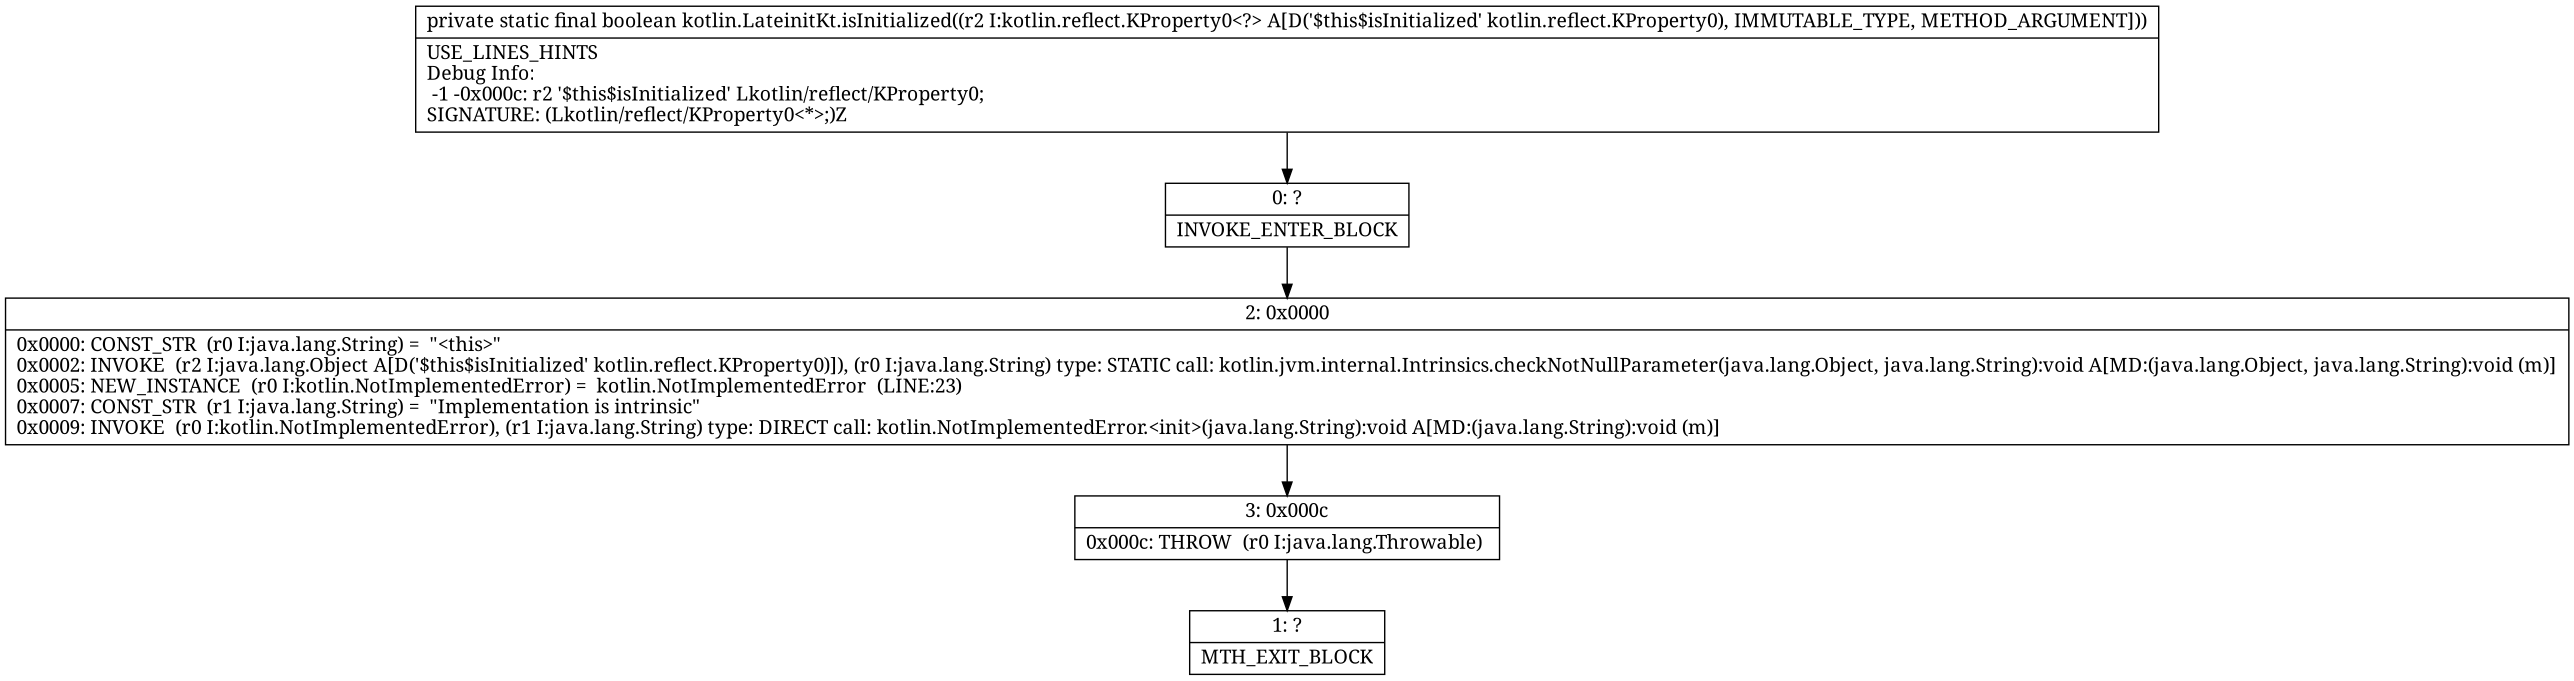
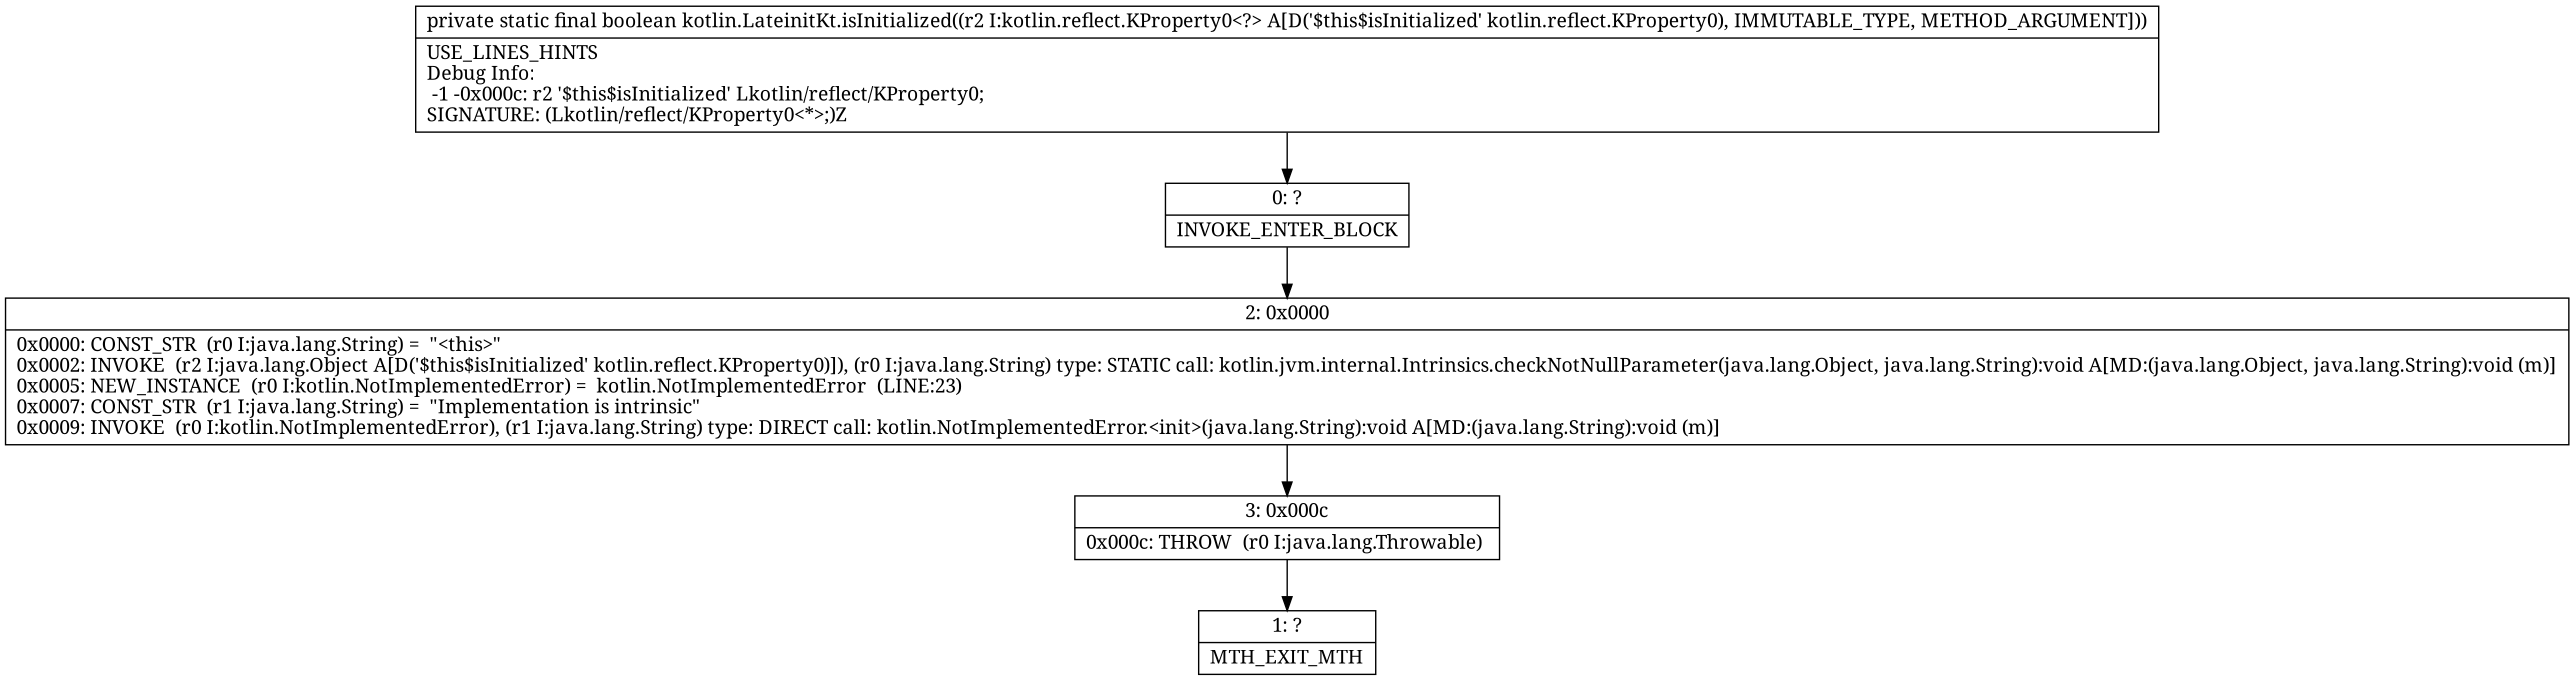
(1287, 658) -> (1287, 658)
